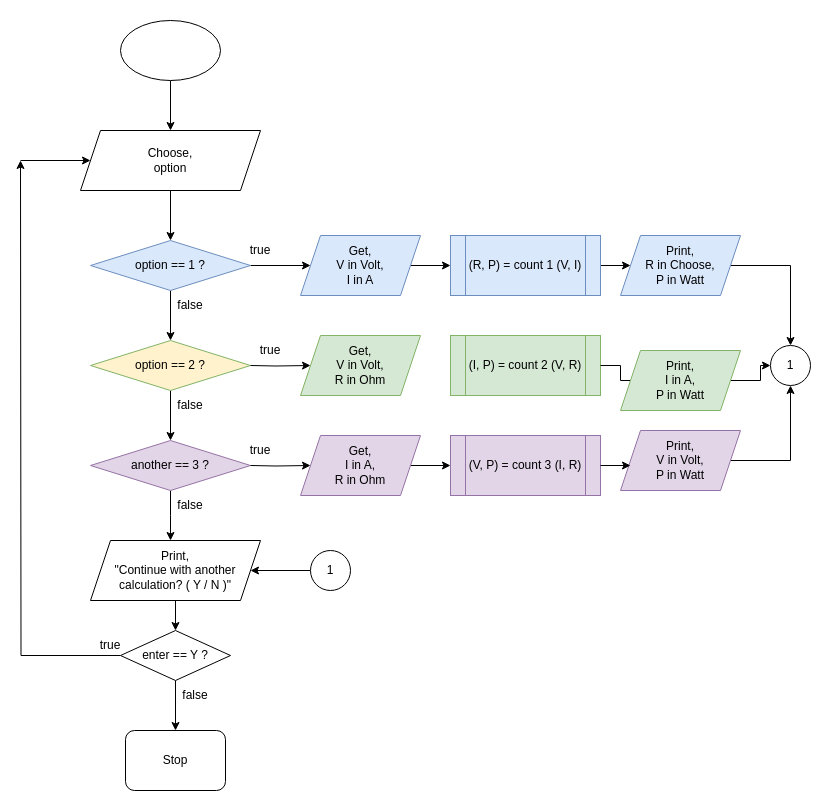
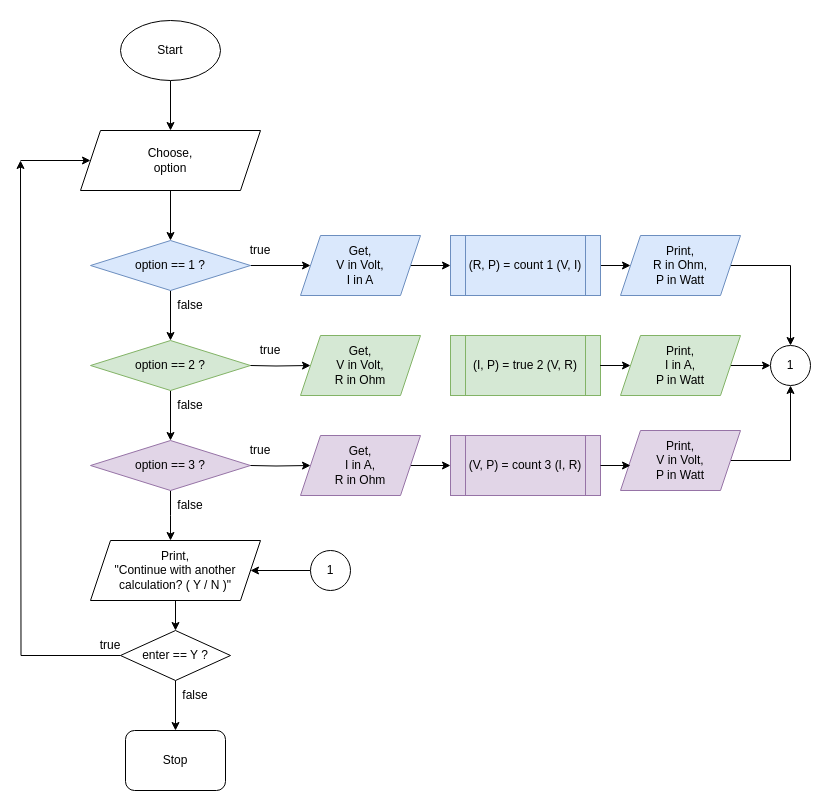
none -> (171, 51)
(681, 266) -> (681, 266)
(171, 366) -> (171, 366)
(526, 366) -> (526, 366)
(681, 381) -> (681, 366)
(171, 466) -> (171, 466)
